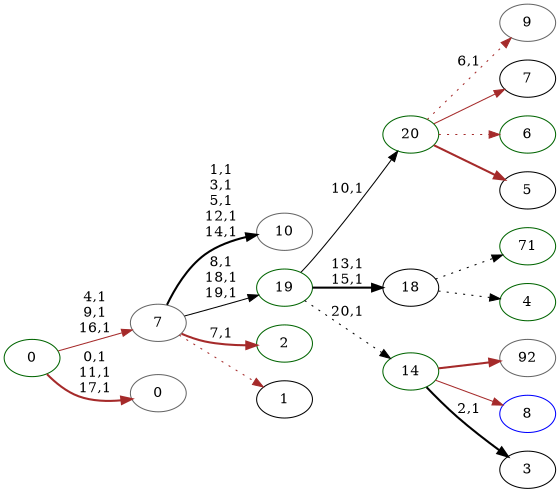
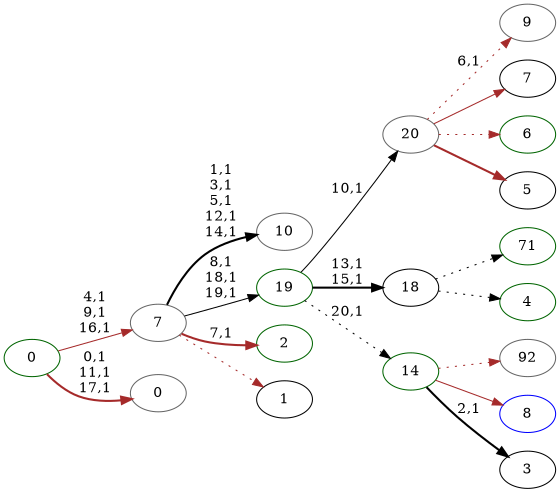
(411, 135) -> (411, 135)
(464, 365) -> (464, 365)
